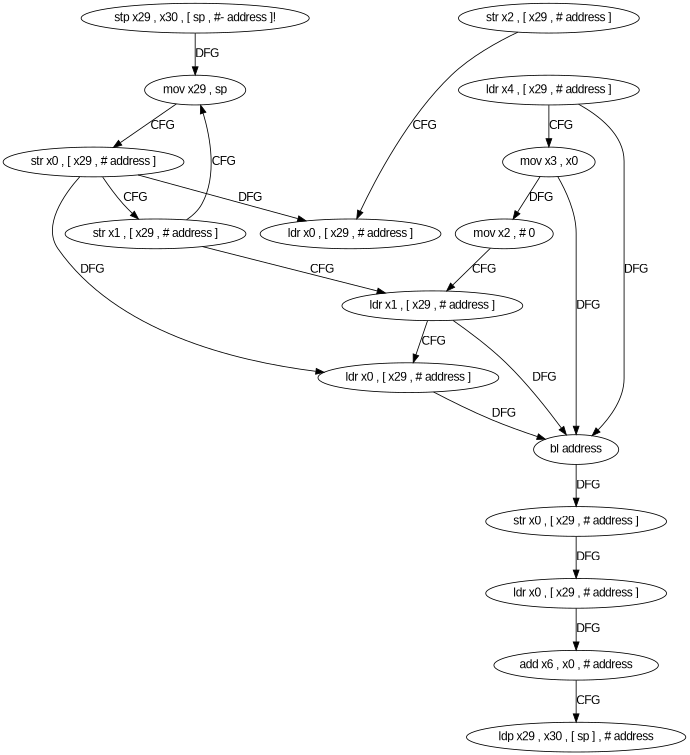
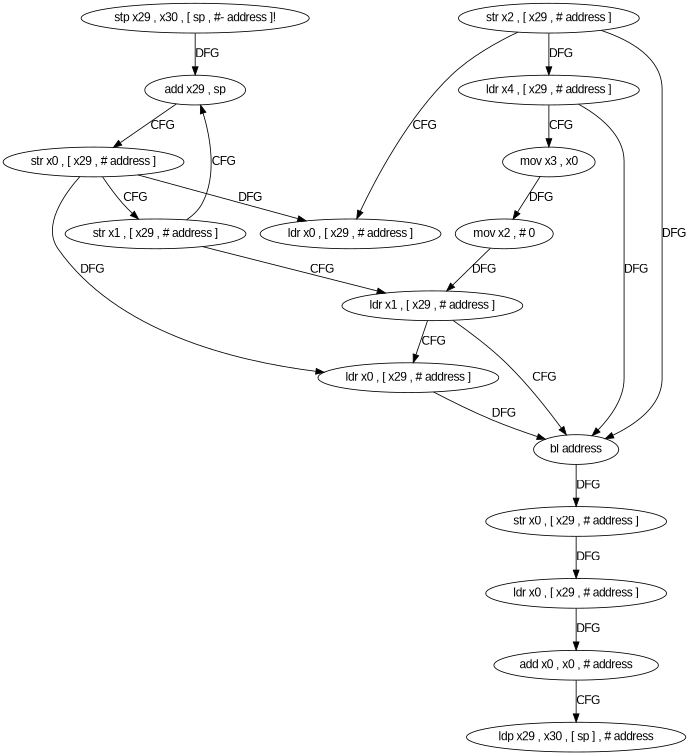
none -> (549, 50)
(195, 90) -> (195, 90)
(484, 270) -> (484, 270)
(576, 300) -> (662, 228)
(545, 378) -> (545, 378)
(576, 665) -> (576, 665)
